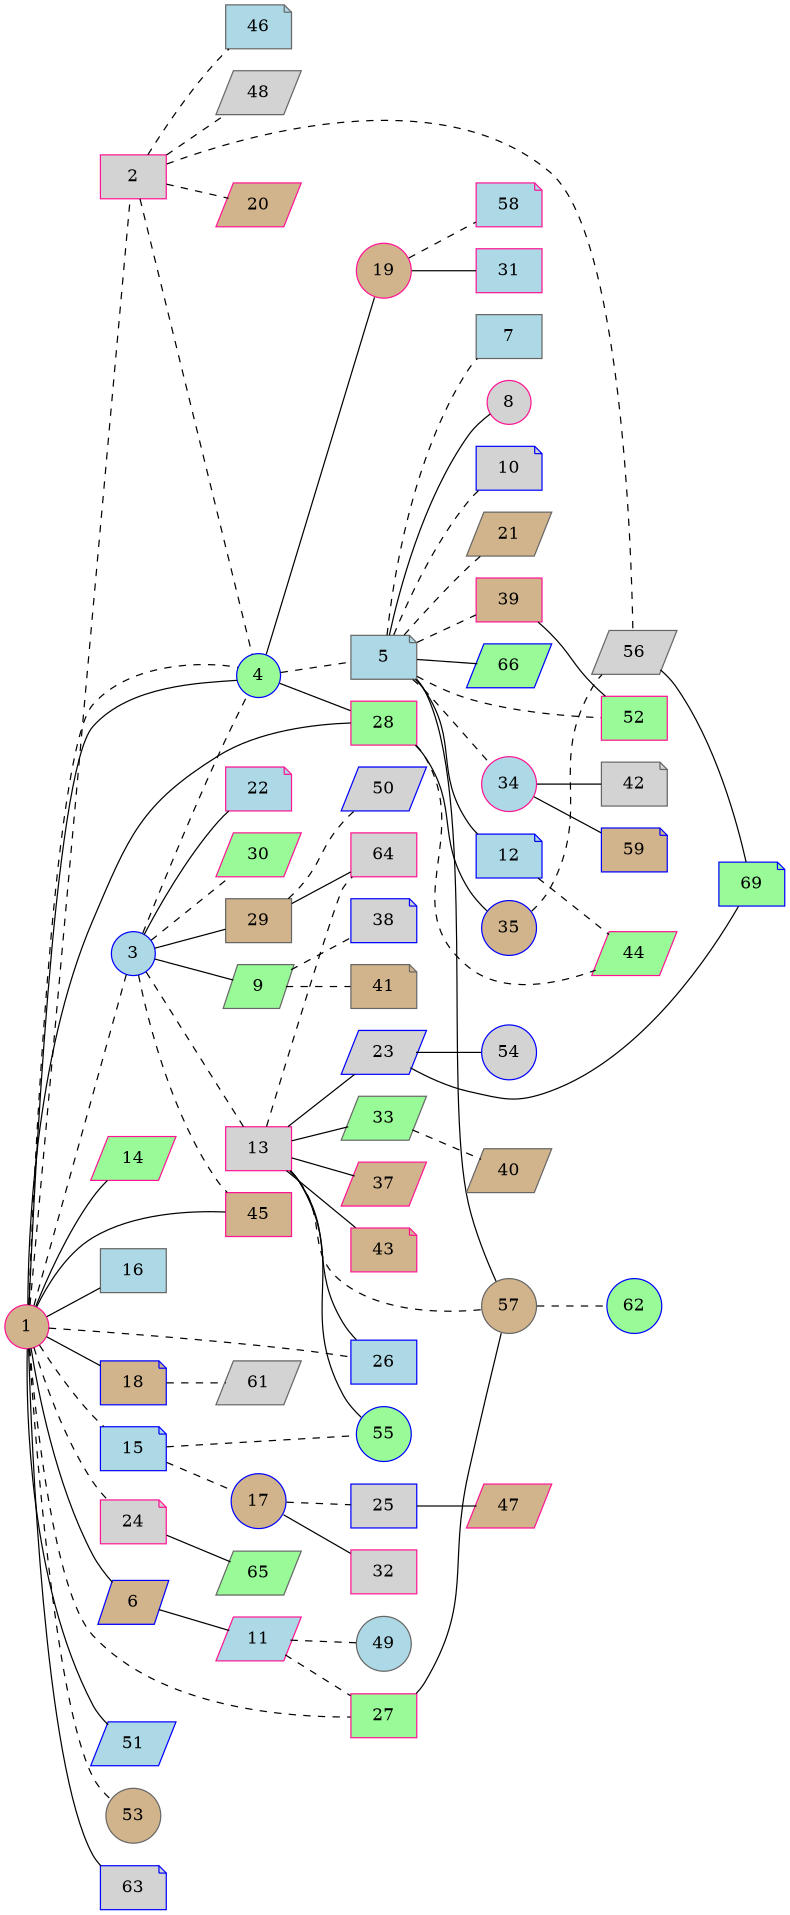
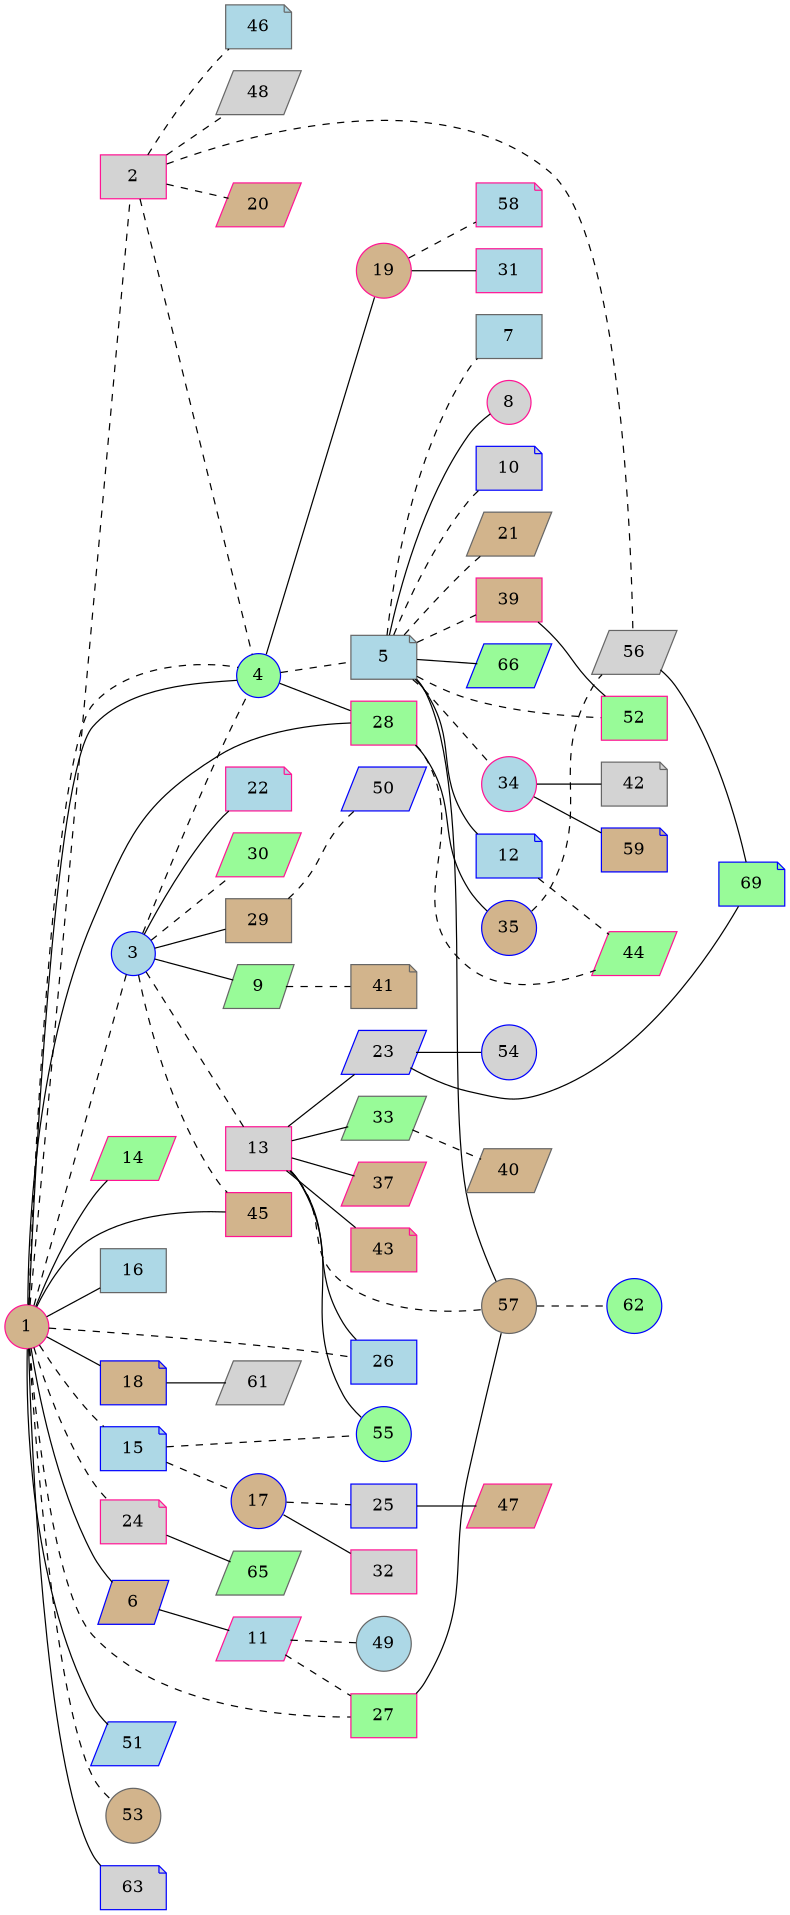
(384, 855) -> none
(384, 921) -> none
(196, 1383) -> (196, 1383)
